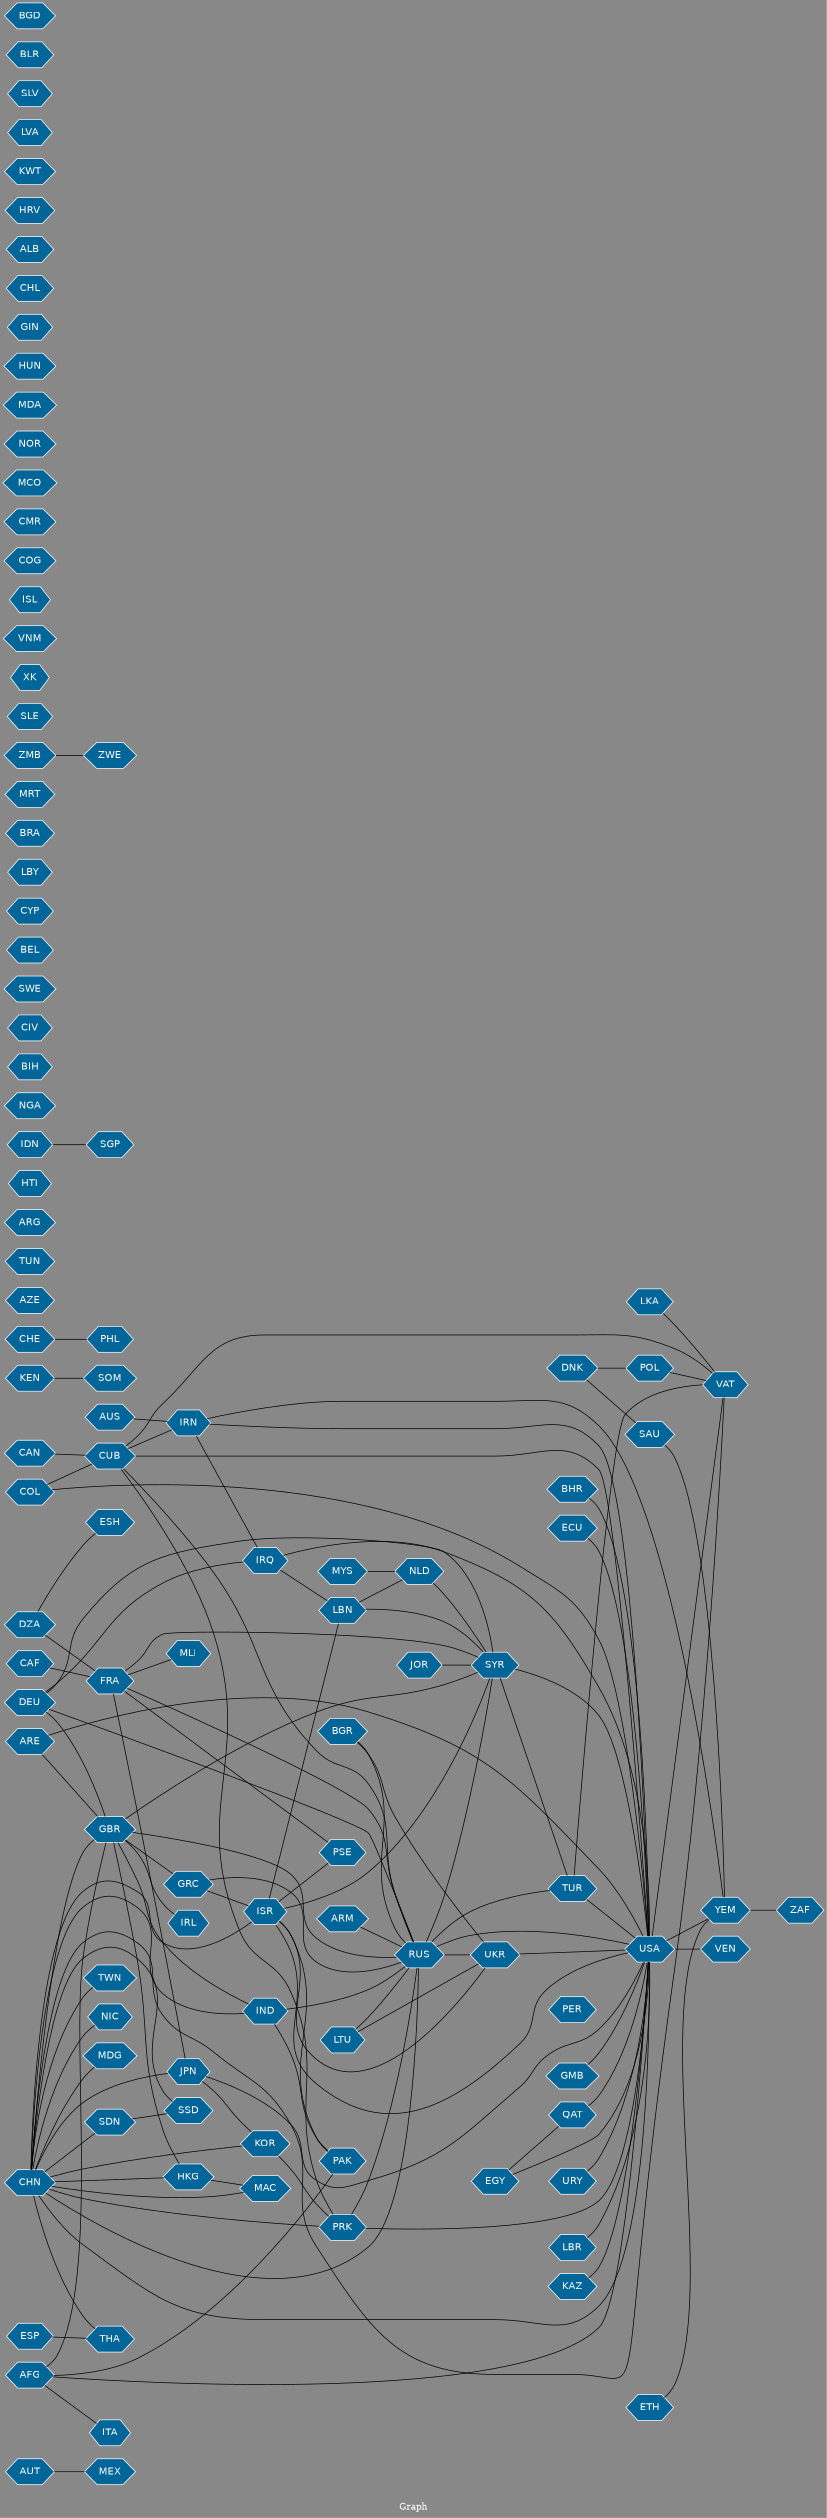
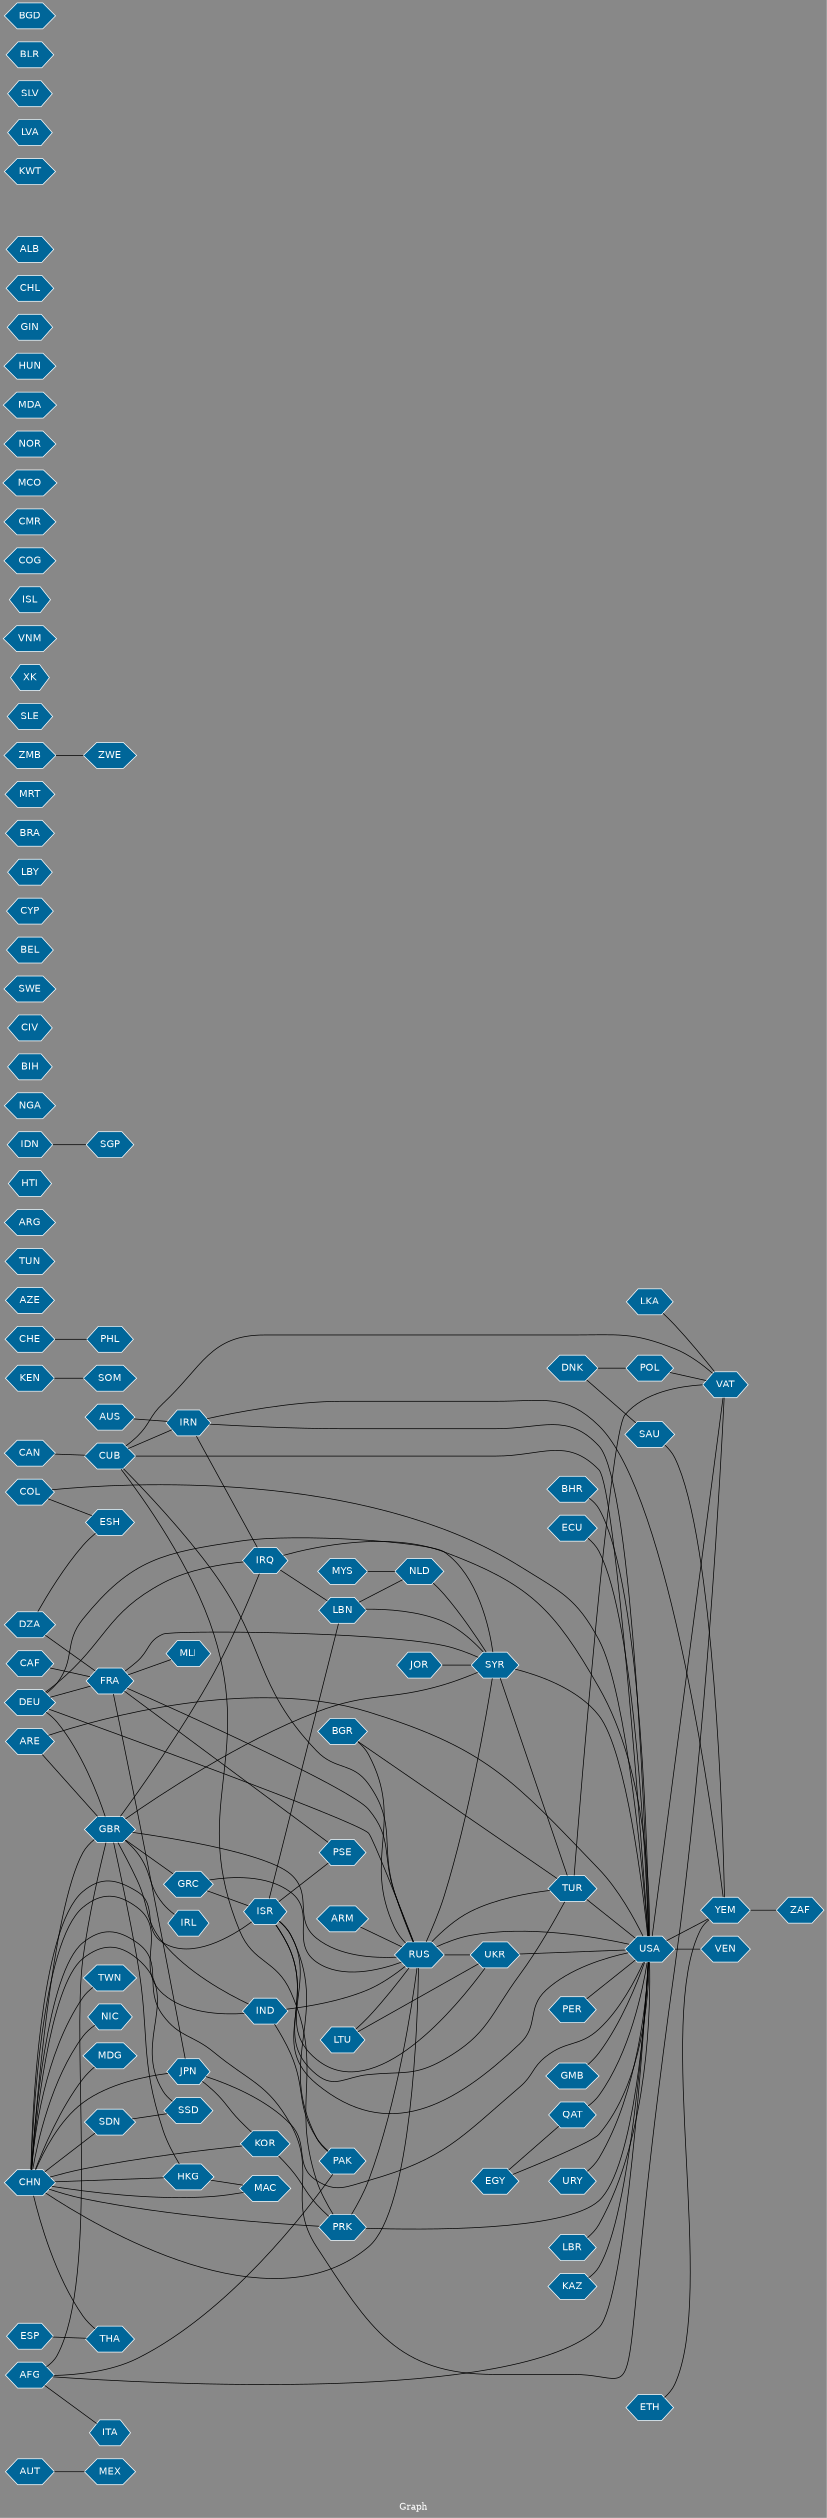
(30, 210) -> none
(70, 1474) -> (70, 1507)
none -> (70, 1692)
none -> (202, 1694)
(415, 1821) -> (388, 2073)
(413, 1846) -> (458, 1810)
(477, 2320) -> (611, 1979)
